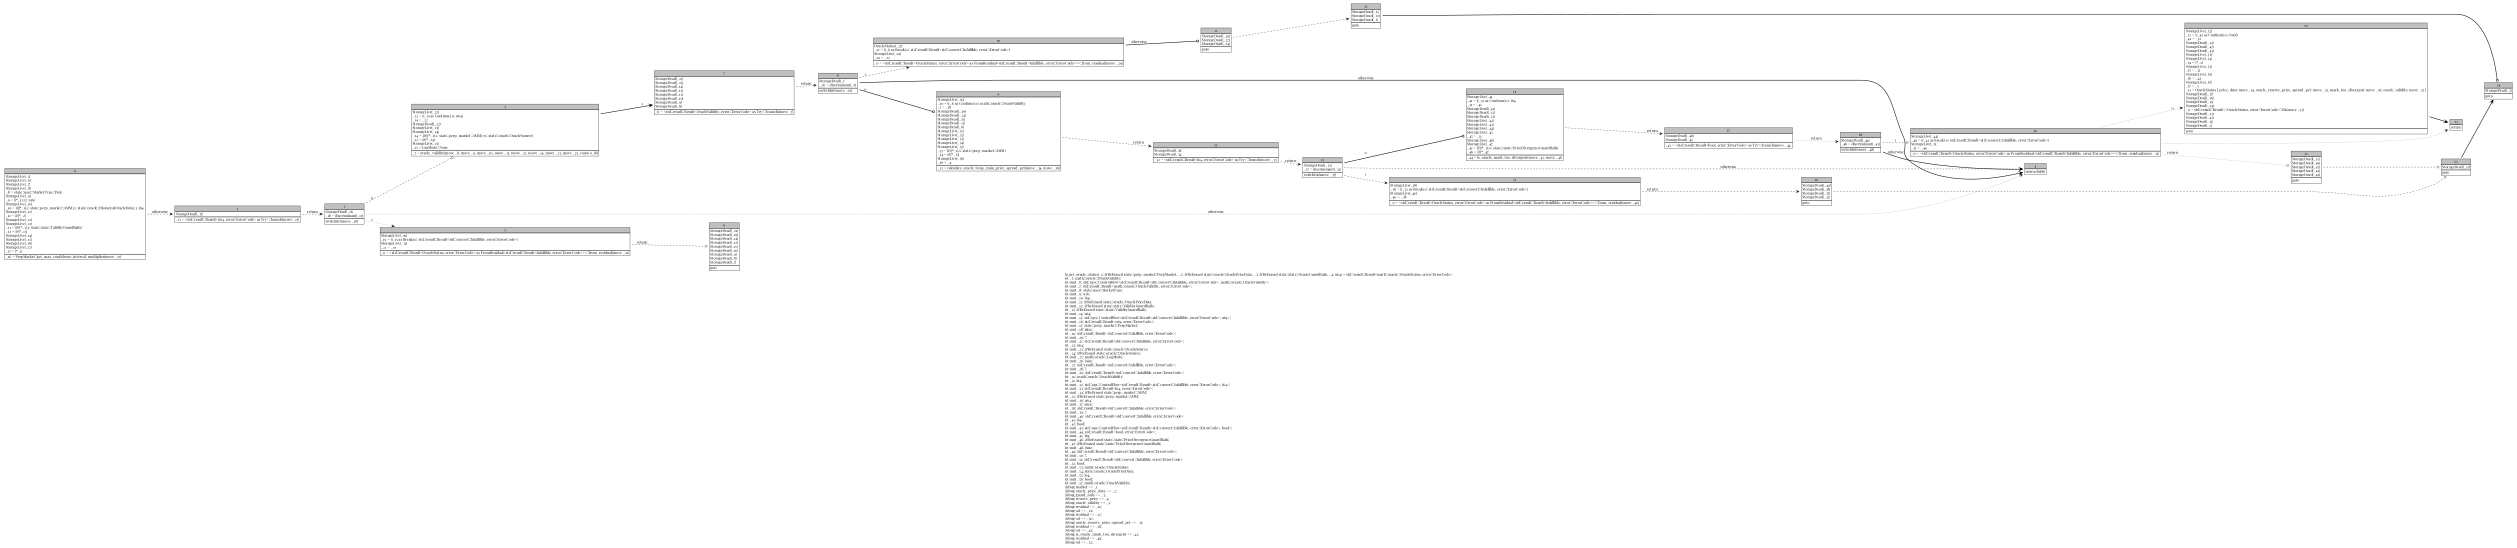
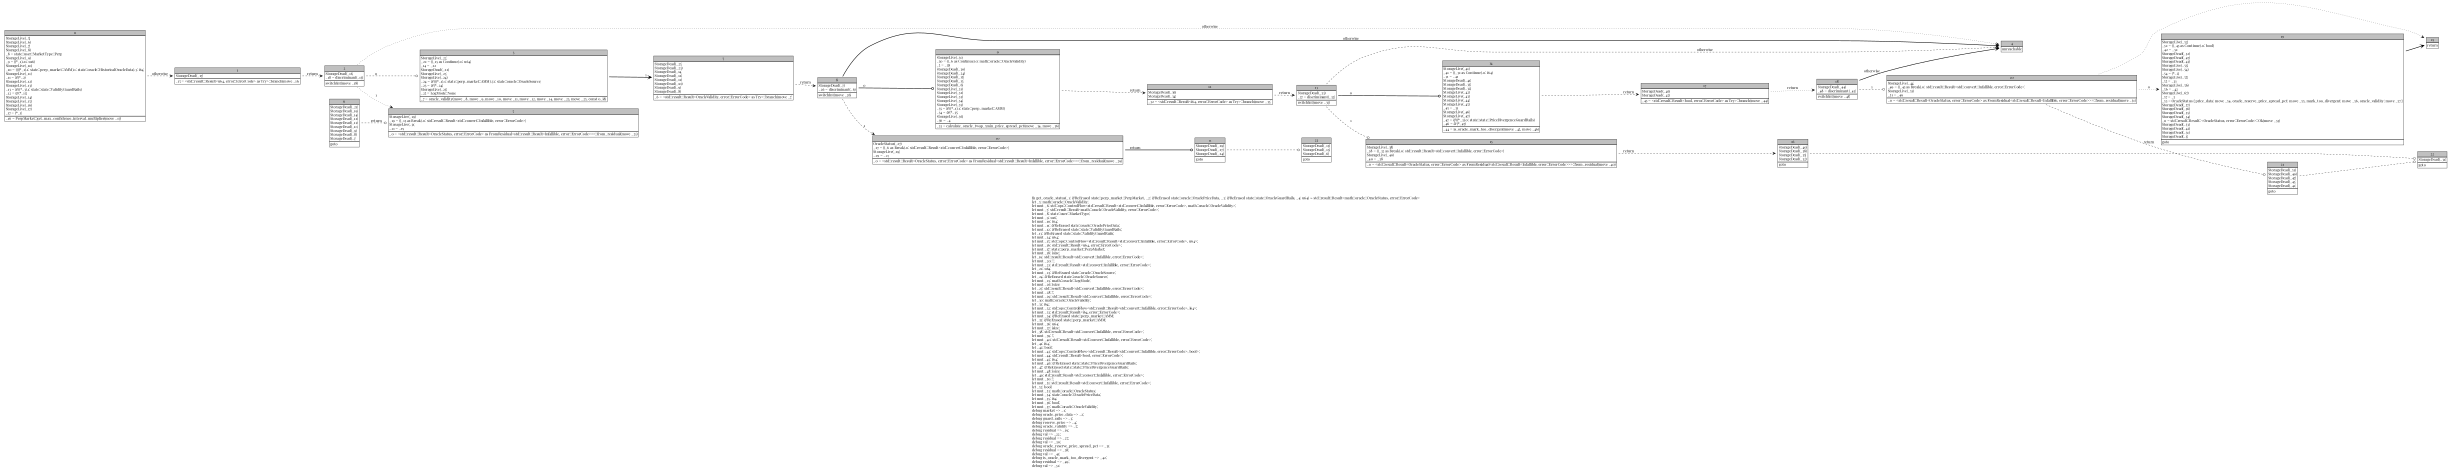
(1290, 28) -> (1262, 150)
(1139, 42) -> (1135, 148)
(2498, 91) -> none
(2225, 160) -> (2152, 146)
(1364, 180) -> (1345, 124)
(669, 245) -> (373, 123)
